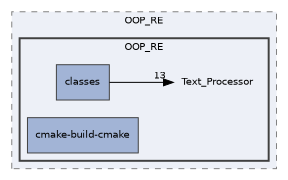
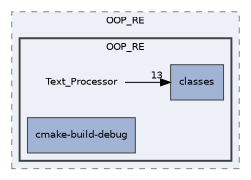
(136, 82) -> (143, 82)
(83, 135) -> (81, 135)
